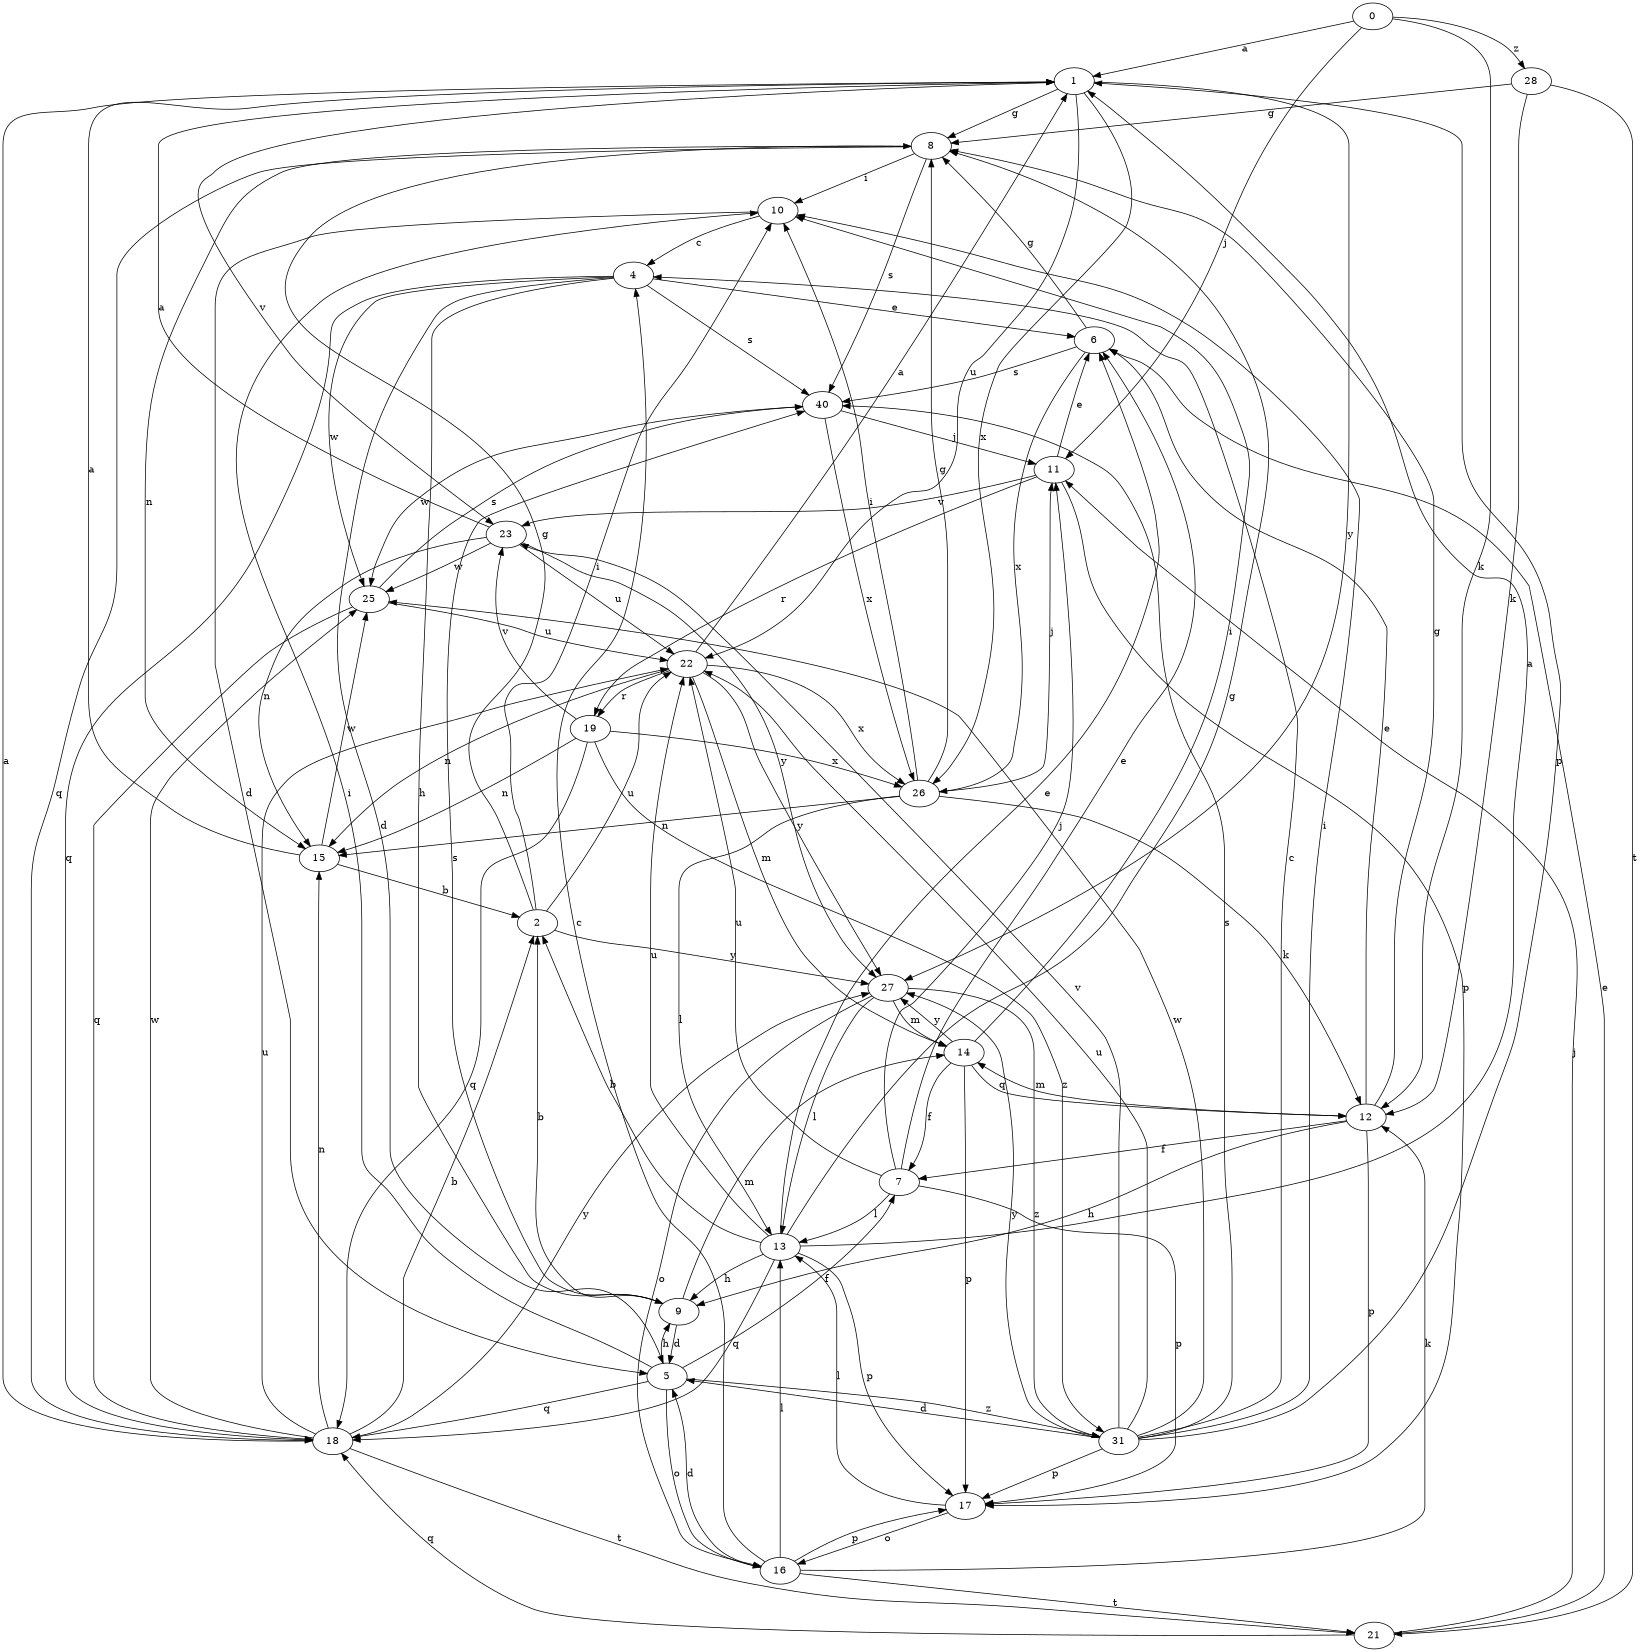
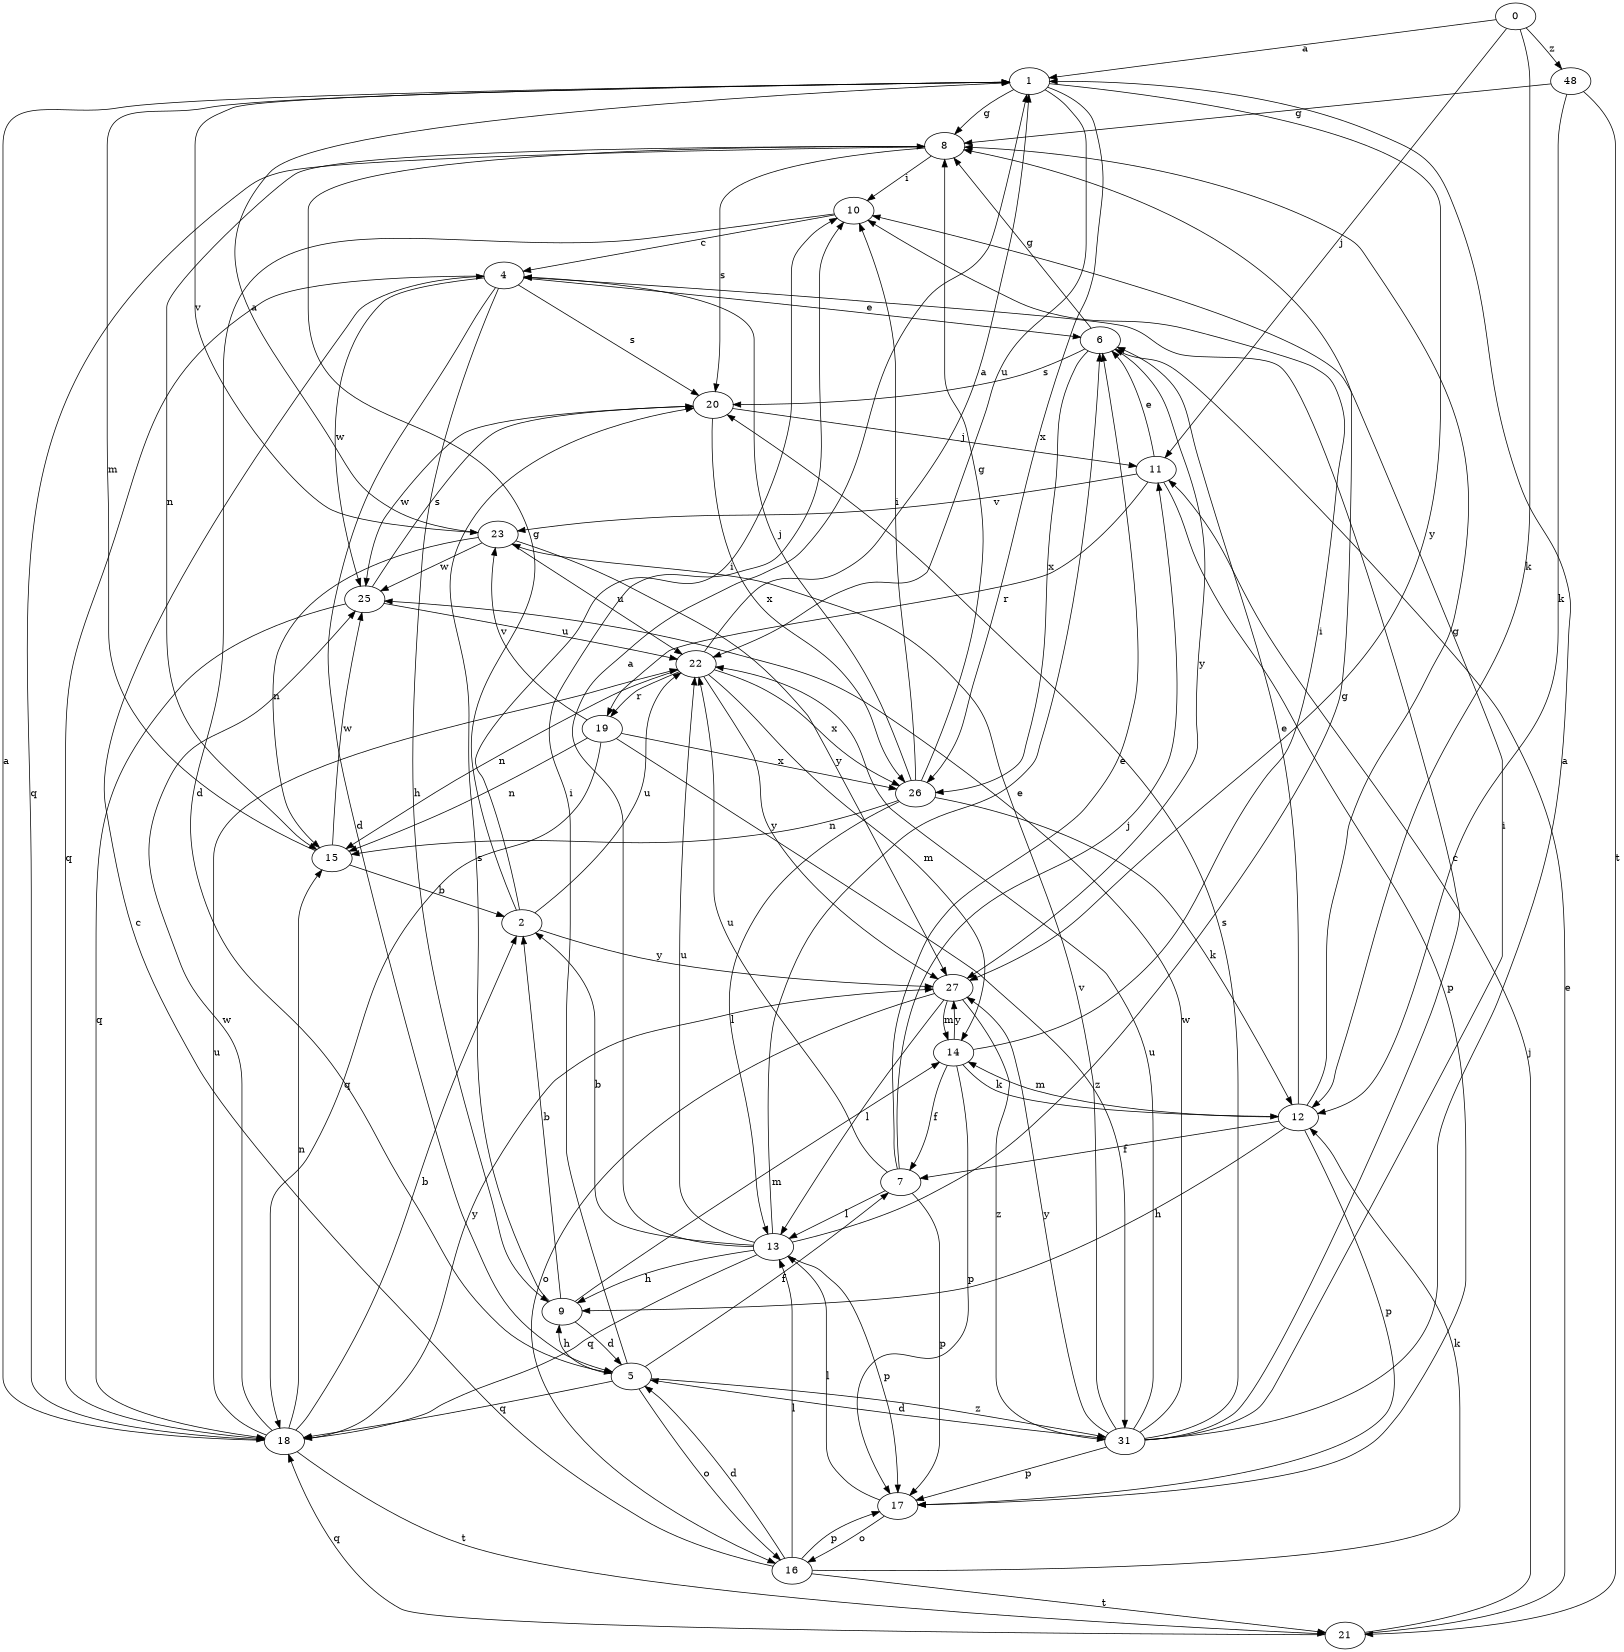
(1531, 81) -> (1571, 81)
(823, 405) -> (713, 405)
(92, 470) -> (113, 470)
(1049, 683) -> (756, 460)
none -> (1197, 697)
(1560, 761) -> (1565, 761)
(1003, 1085) -> (999, 1085)
